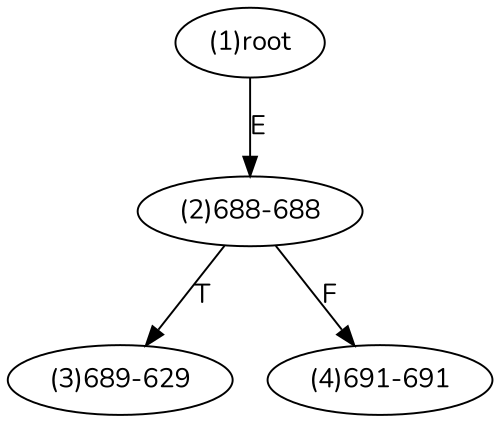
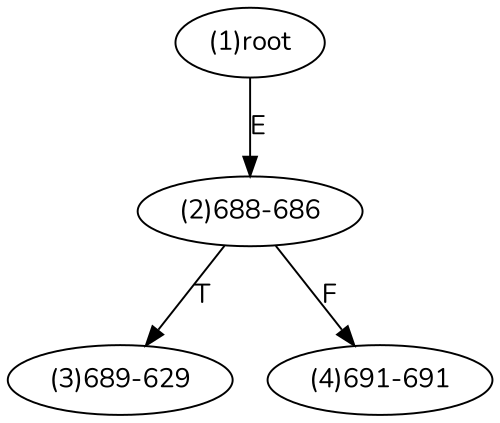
(250, 211) -> (250, 211)
